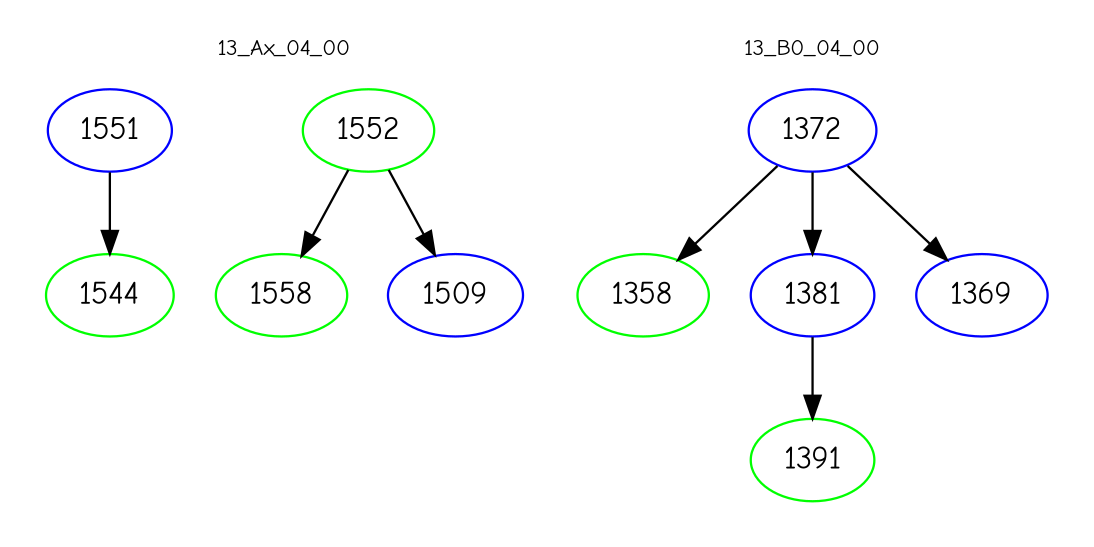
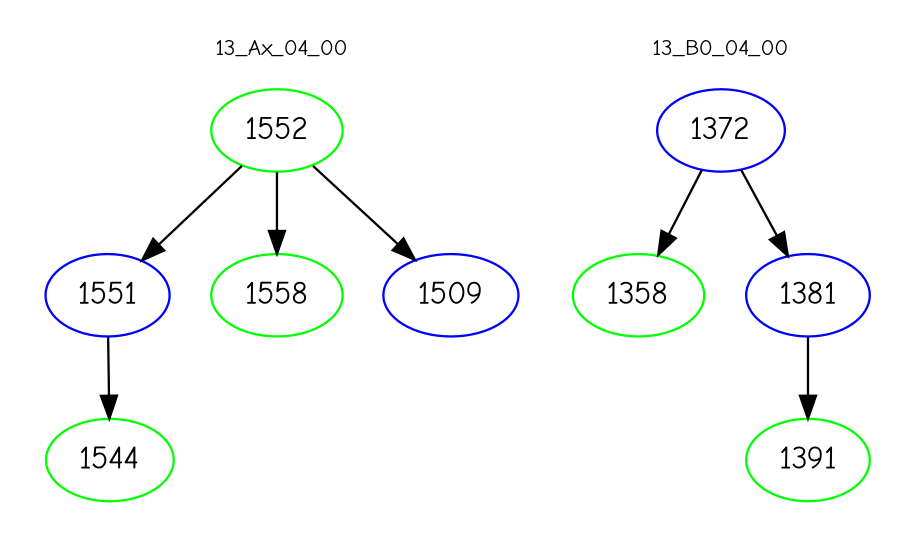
none -> (200, 205)
(982, 295) -> none
